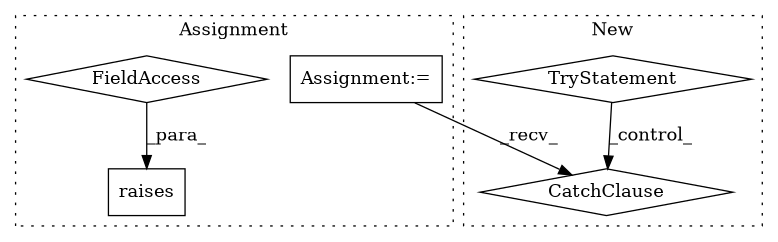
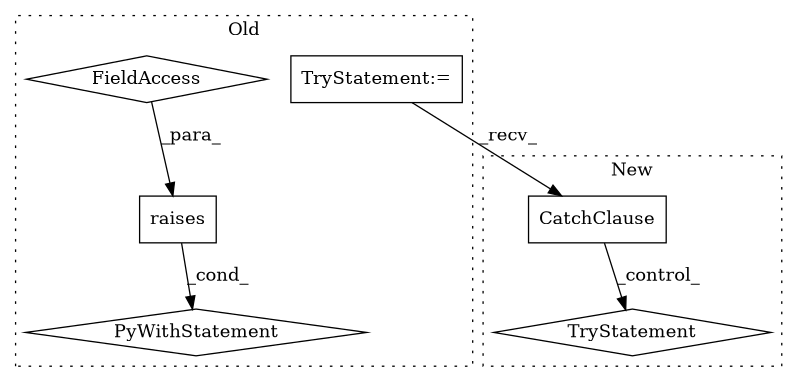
(234, 31) -> (244, 31)
(366, 79) -> (377, 79)
(610, 129) -> (613, 270)
(606, 192) -> (597, 219)
none -> (196, 332)
